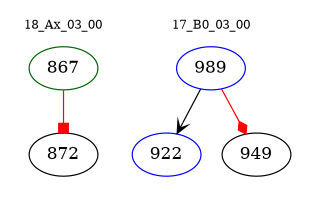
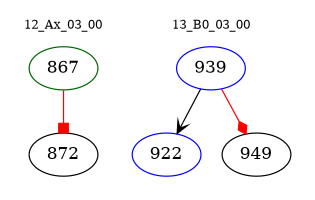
(64, 26) -> (64, 26)
(212, 26) -> (212, 26)
(211, 68) -> (211, 68)
